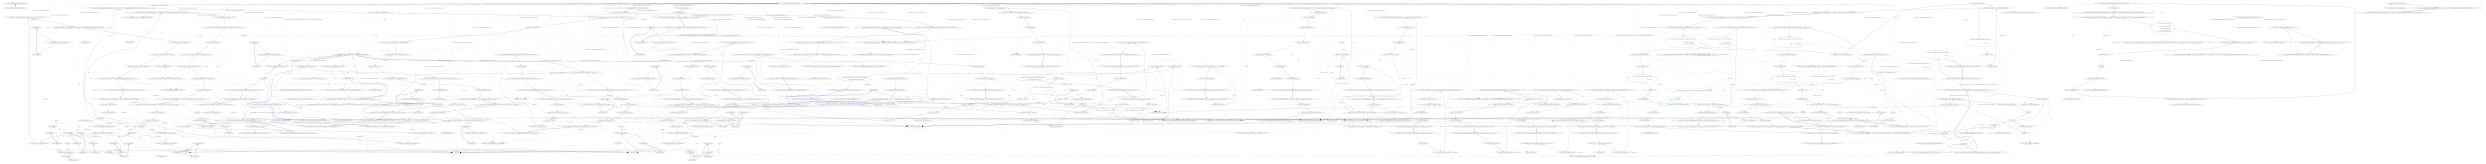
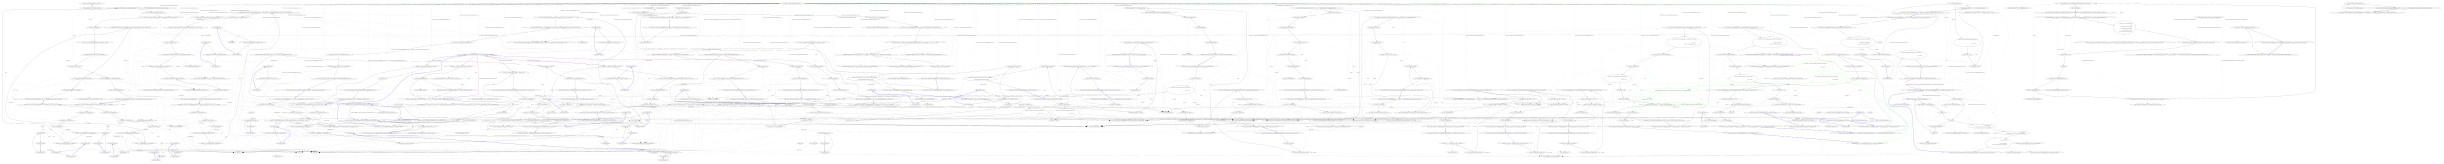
(1650, 133) -> none
